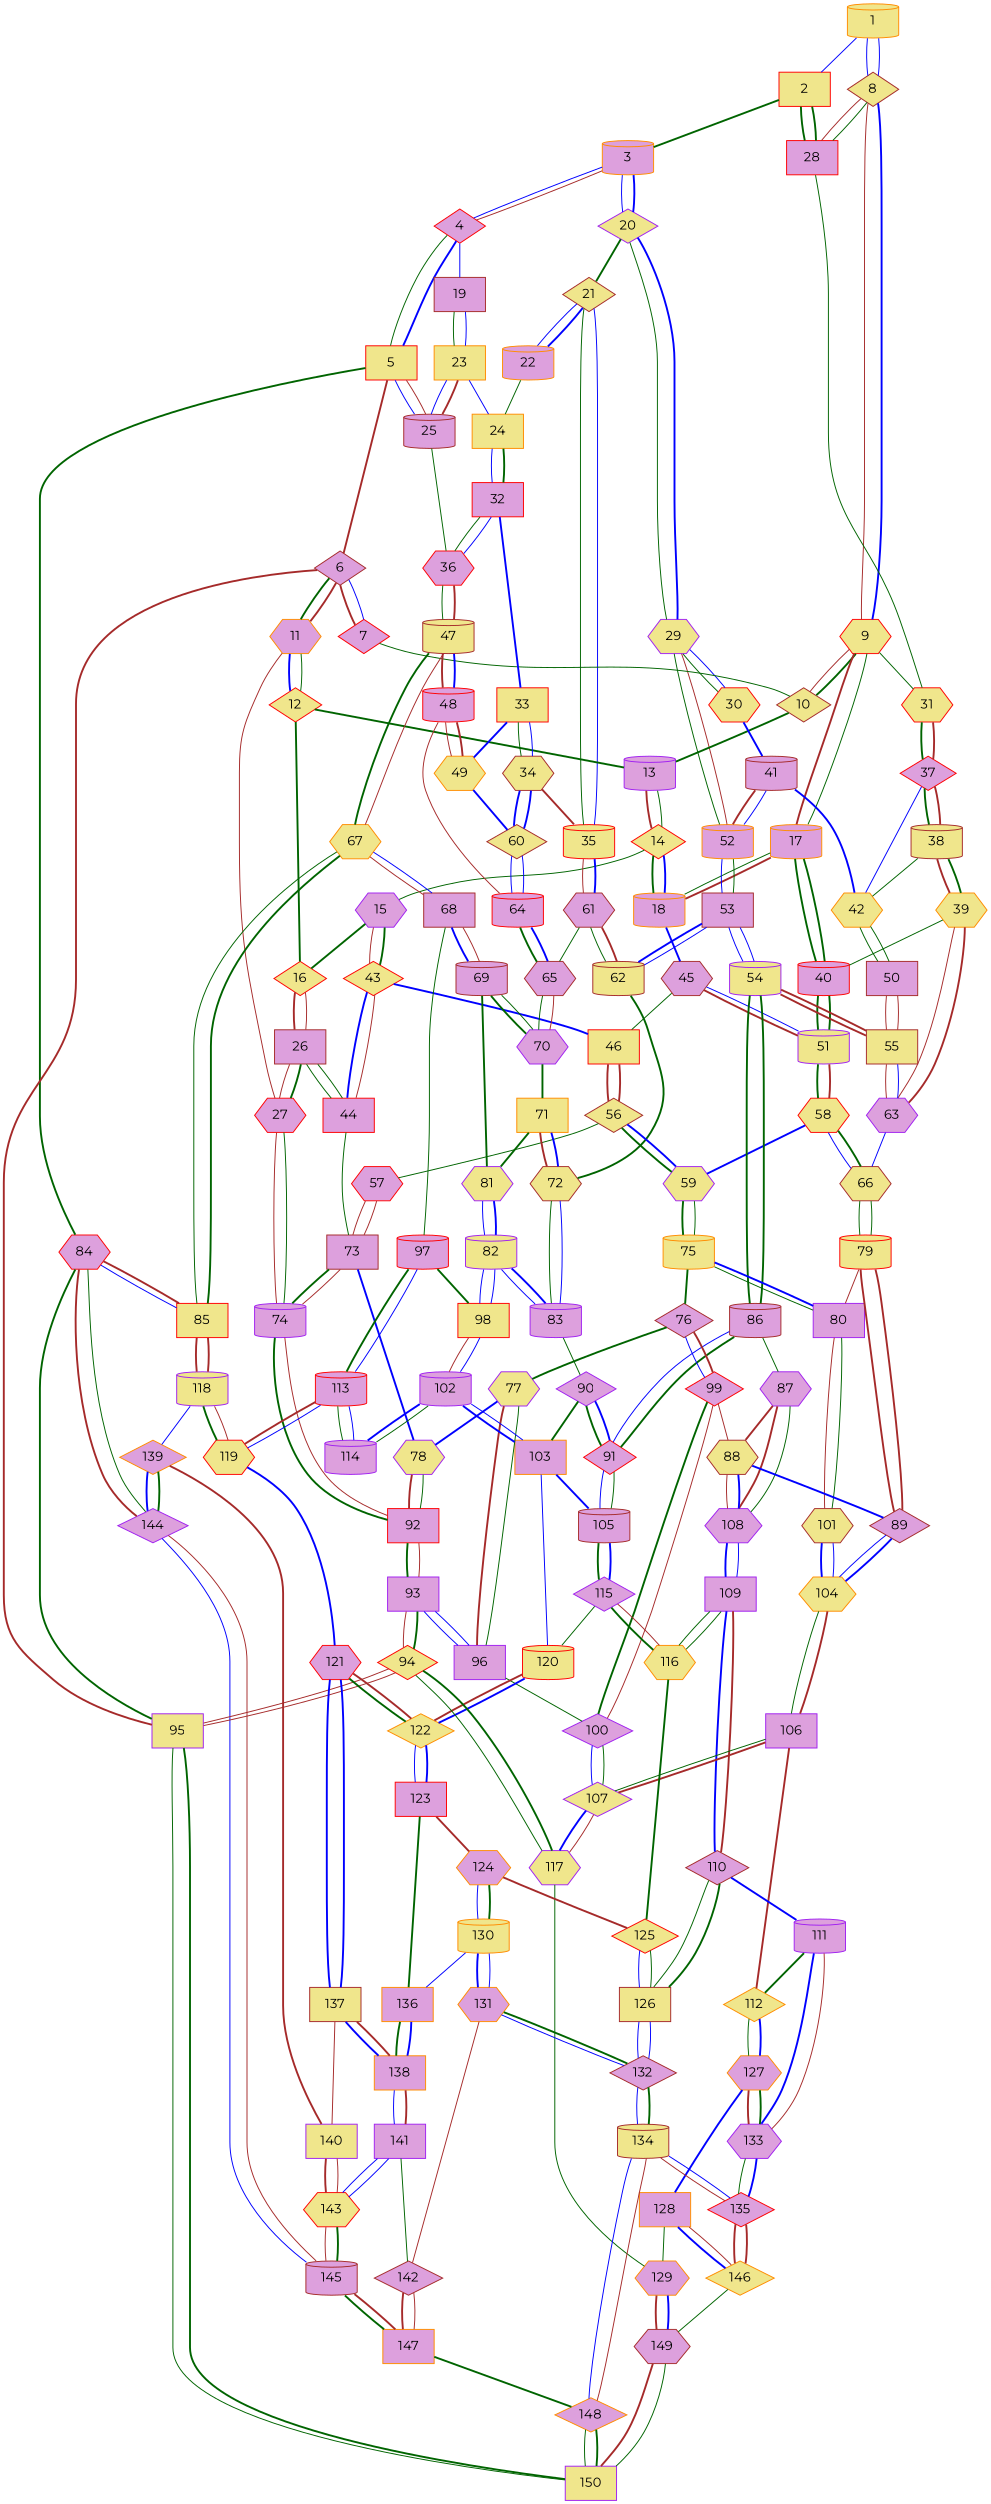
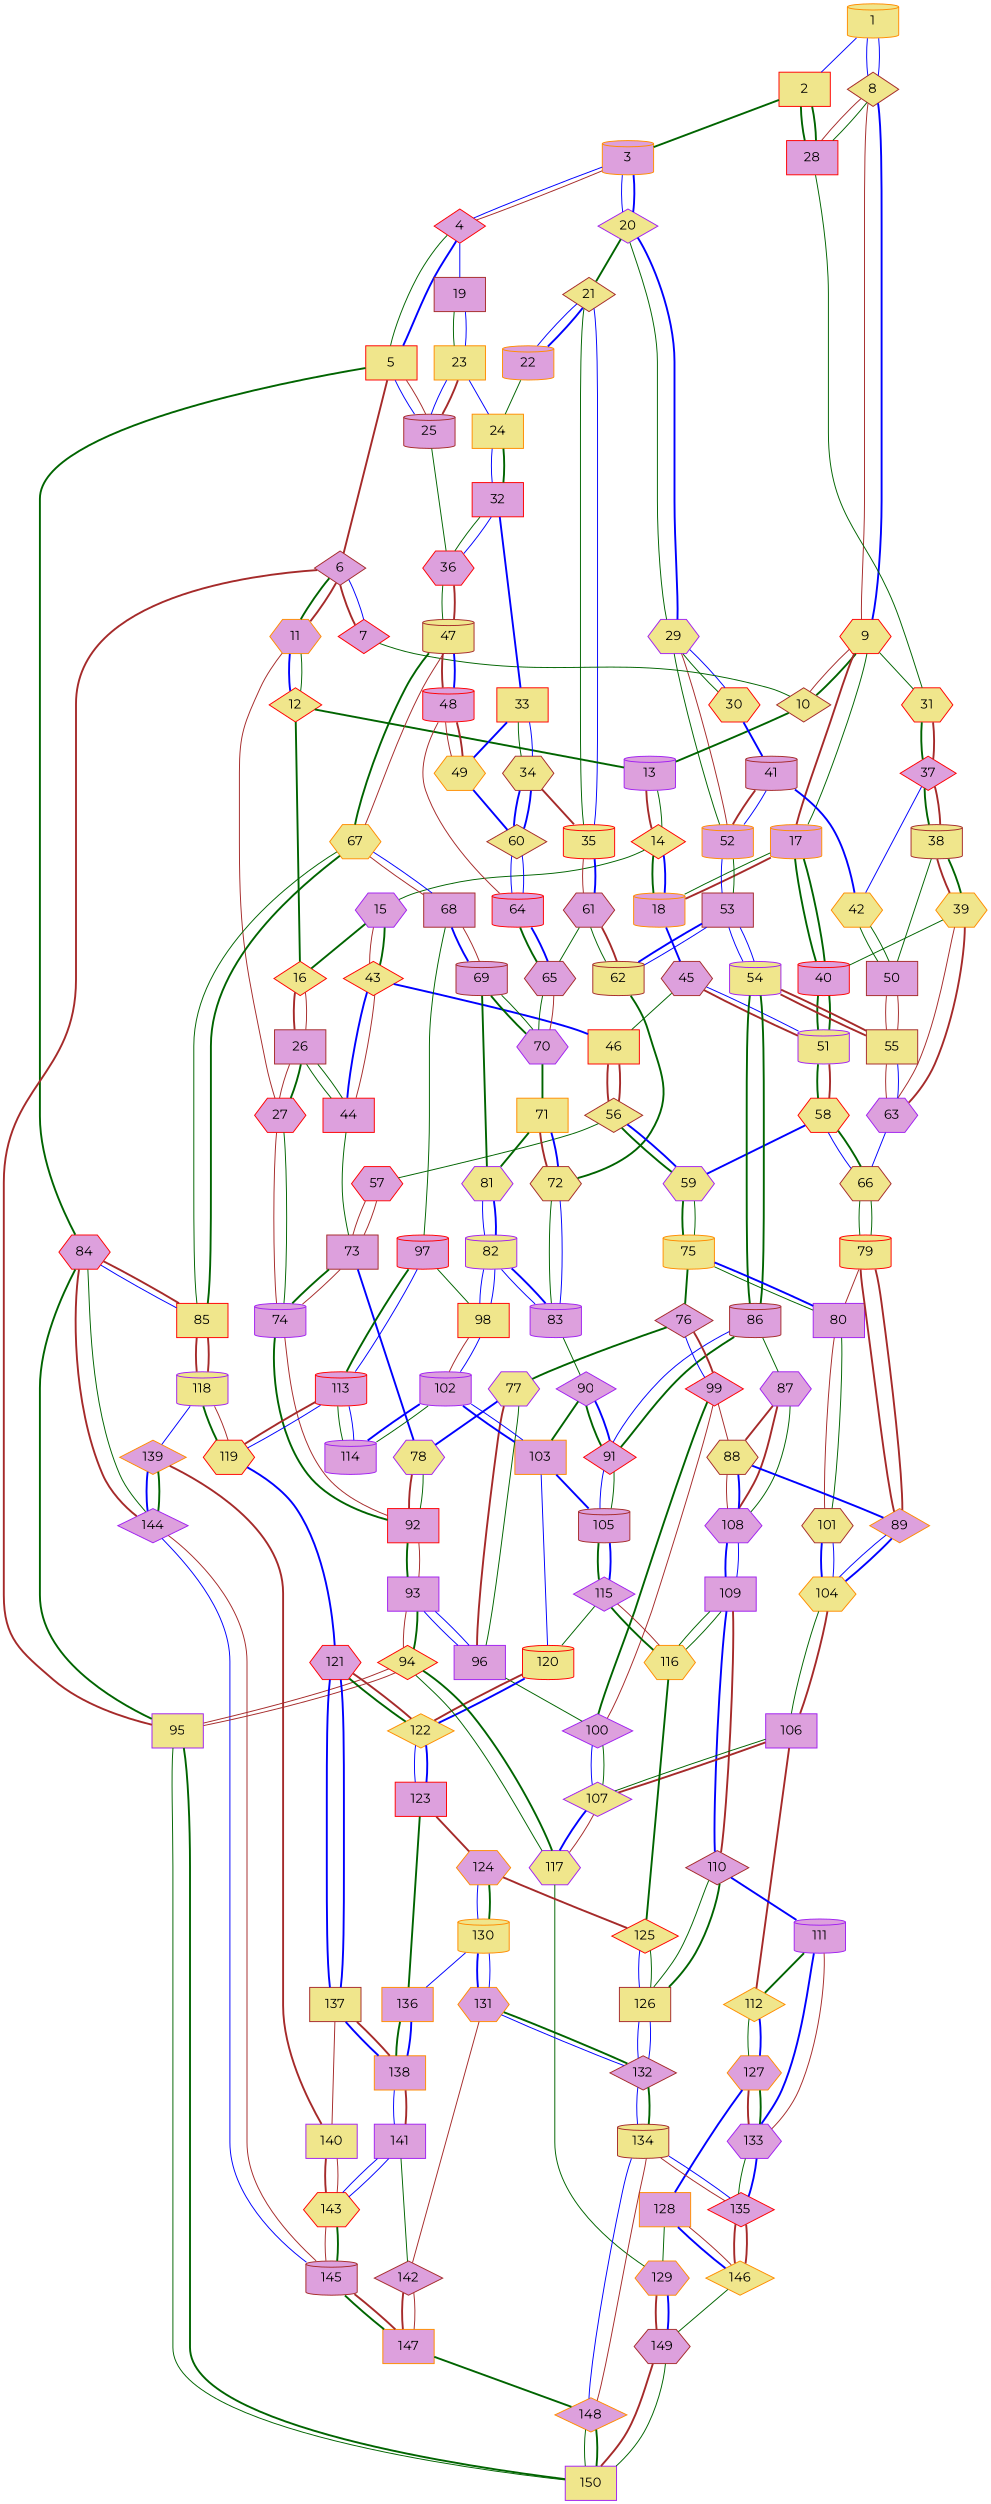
(895, 877) -> (914, 910)
(453, 1286) -> (453, 1286)
(900, 1526) -> (900, 1526)
